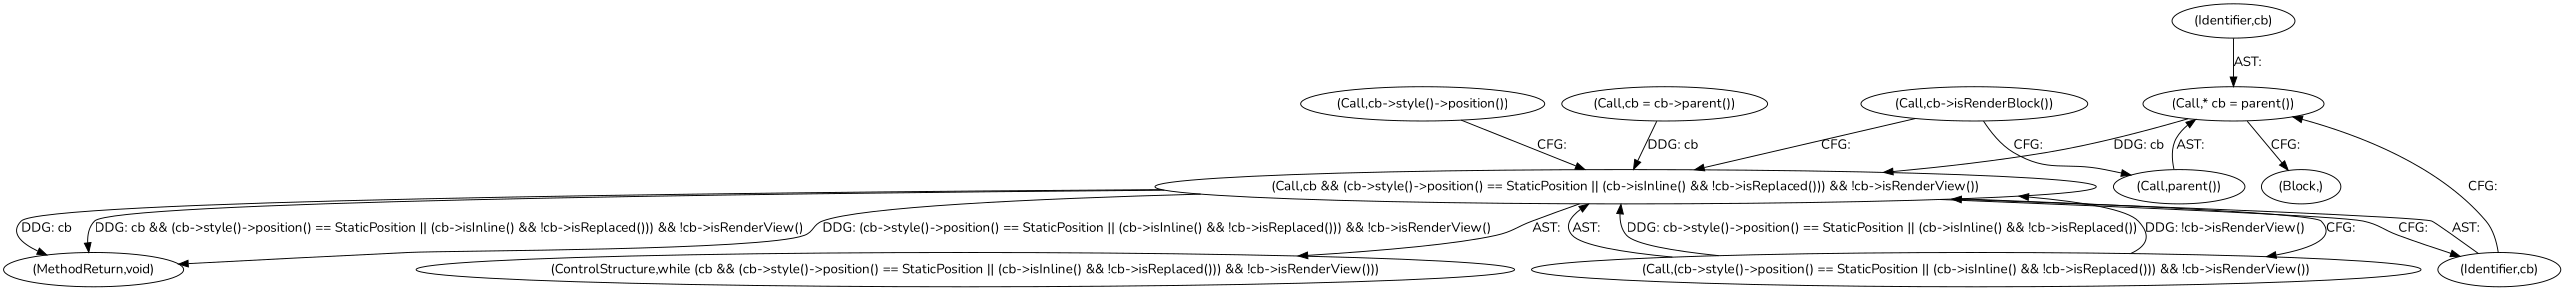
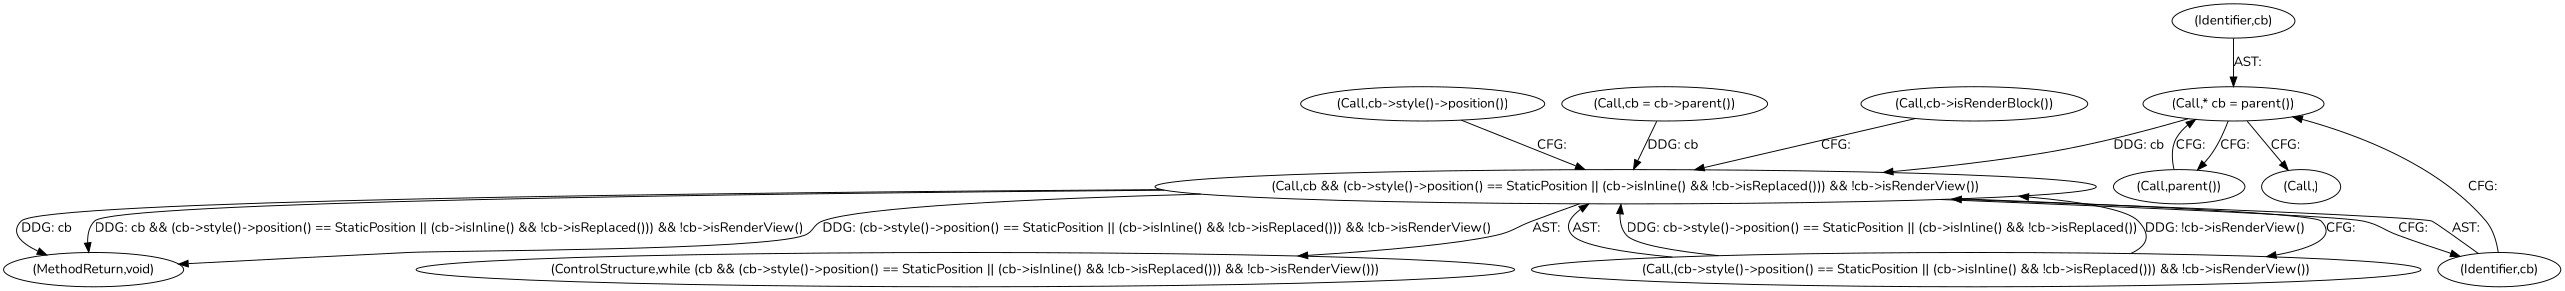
(2193, 145) -> (2193, 145)
(2045, 164) -> (2218, 143)
(2301, 187) -> (2301, 187)
